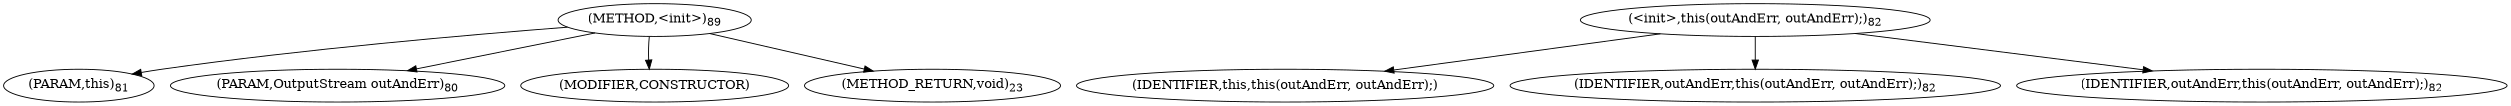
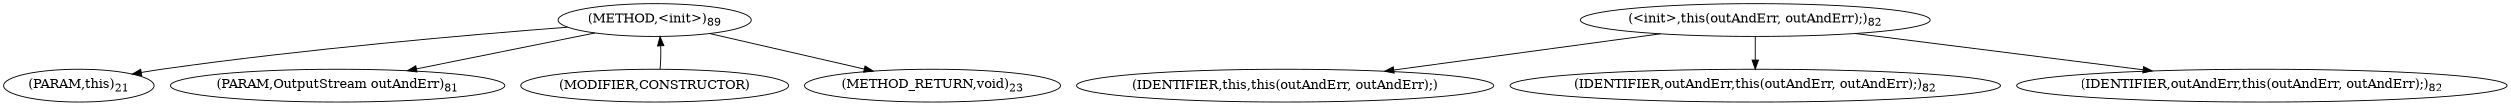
(649, 48) -> (661, 58)
(122, 84) -> (122, 84)
(451, 84) -> (451, 84)
